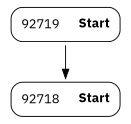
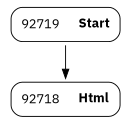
(94, 98) -> (94, 98)
